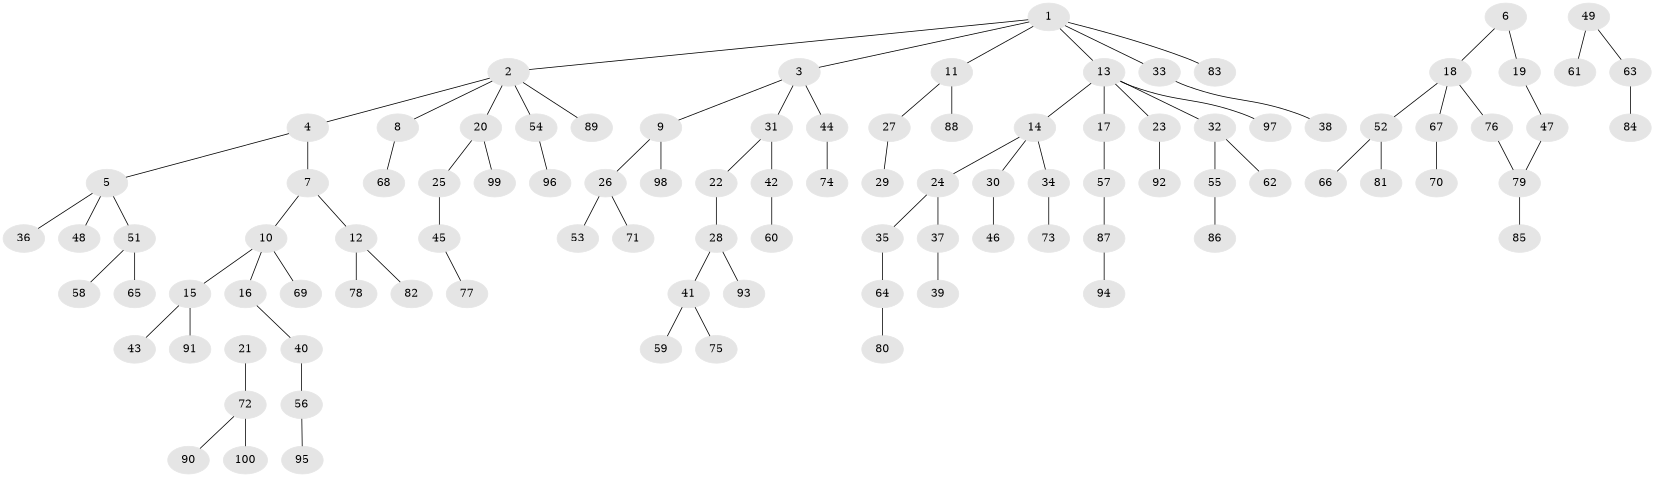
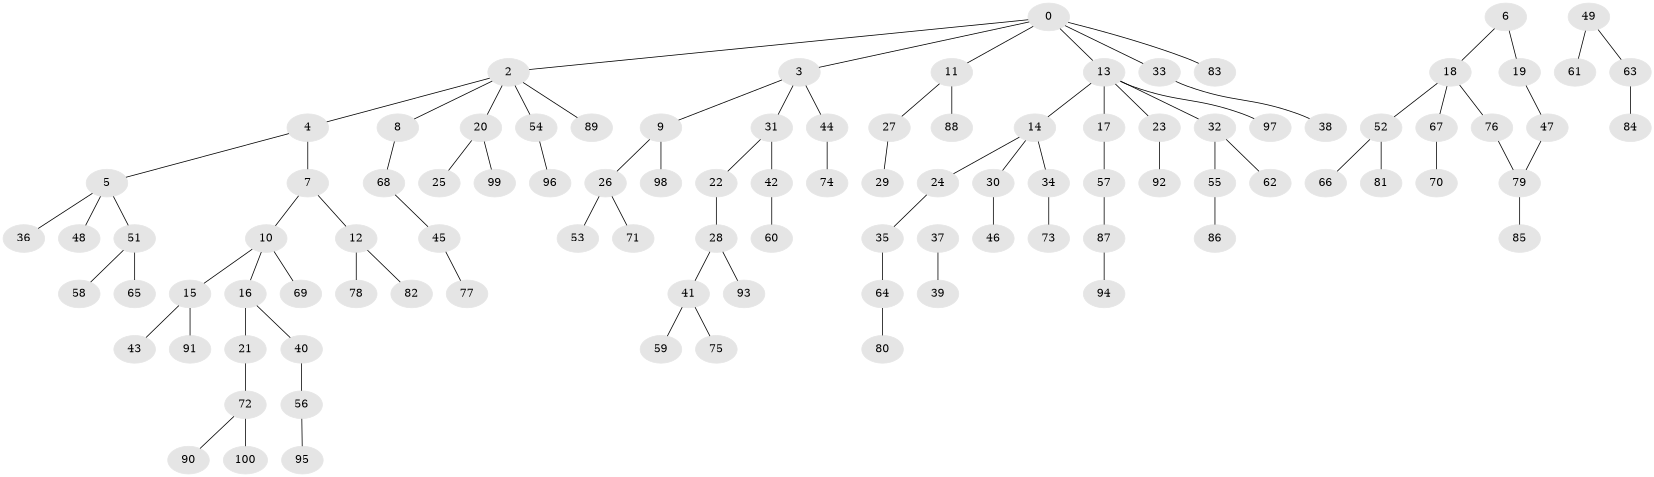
(1049, 17) -> (1049, 17)
(439, 211) -> (412, 211)
(938, 211) -> none
none -> (245, 322)
